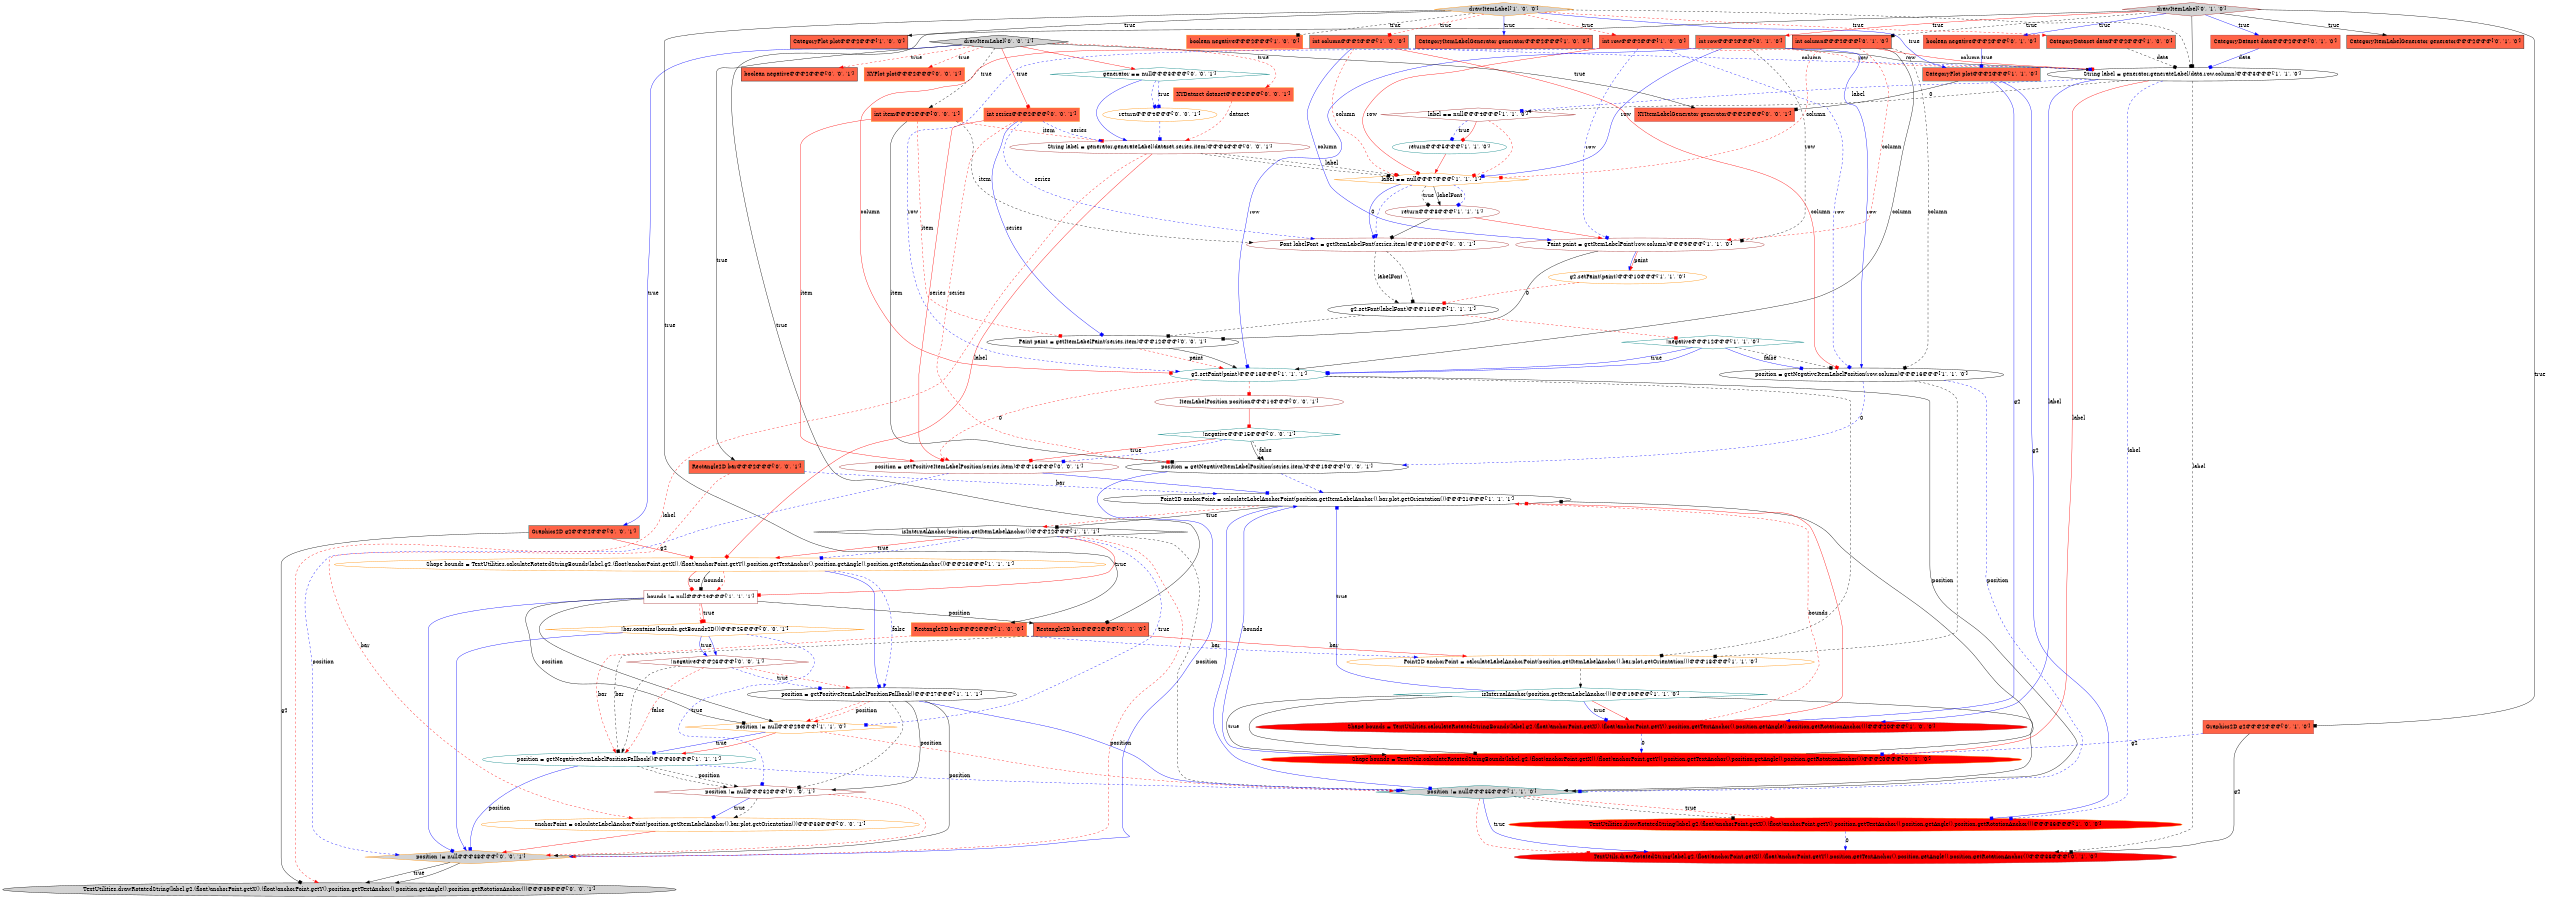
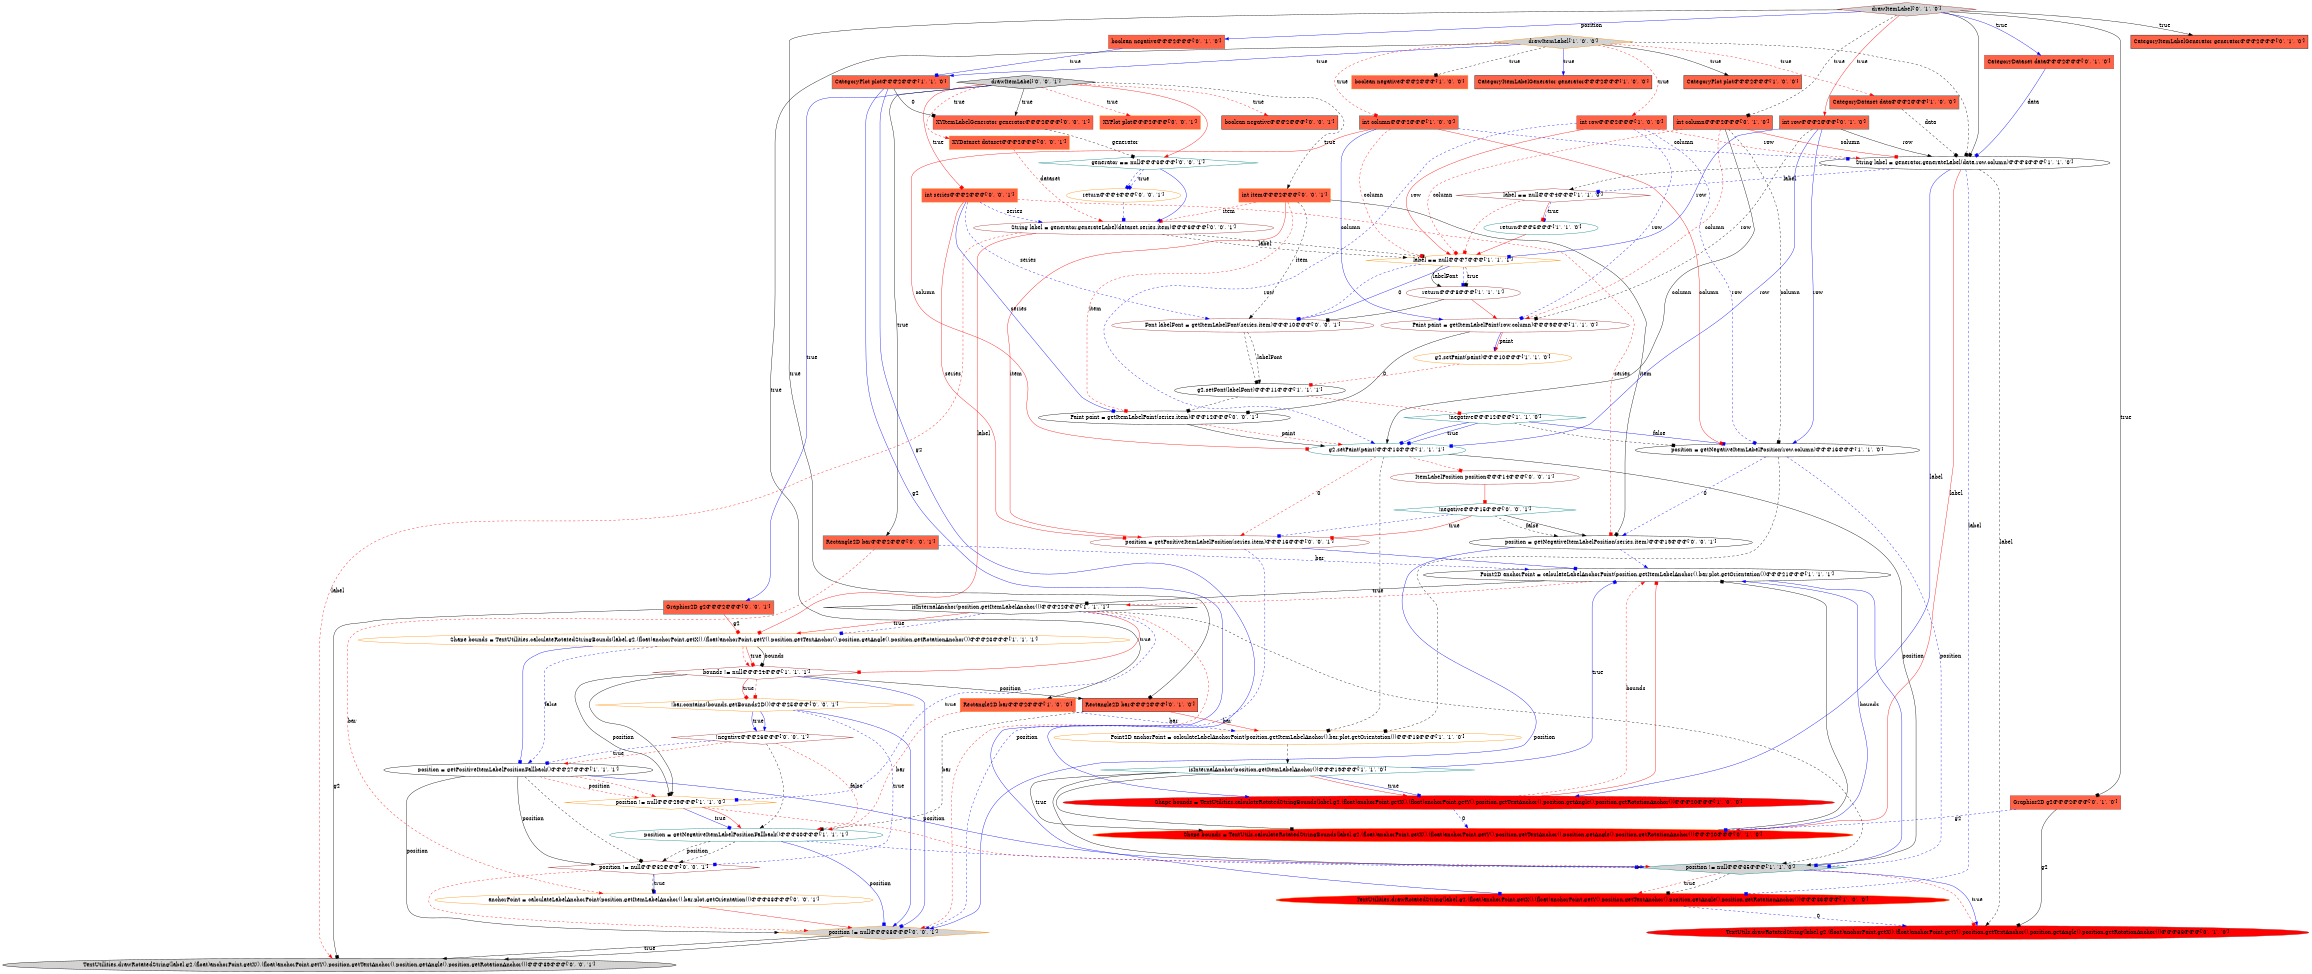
(2105, 26) -> (1592, 26)
(1433, 74) -> (1455, 162)
none -> (1088, 141)
(701, 597) -> (757, 672)
